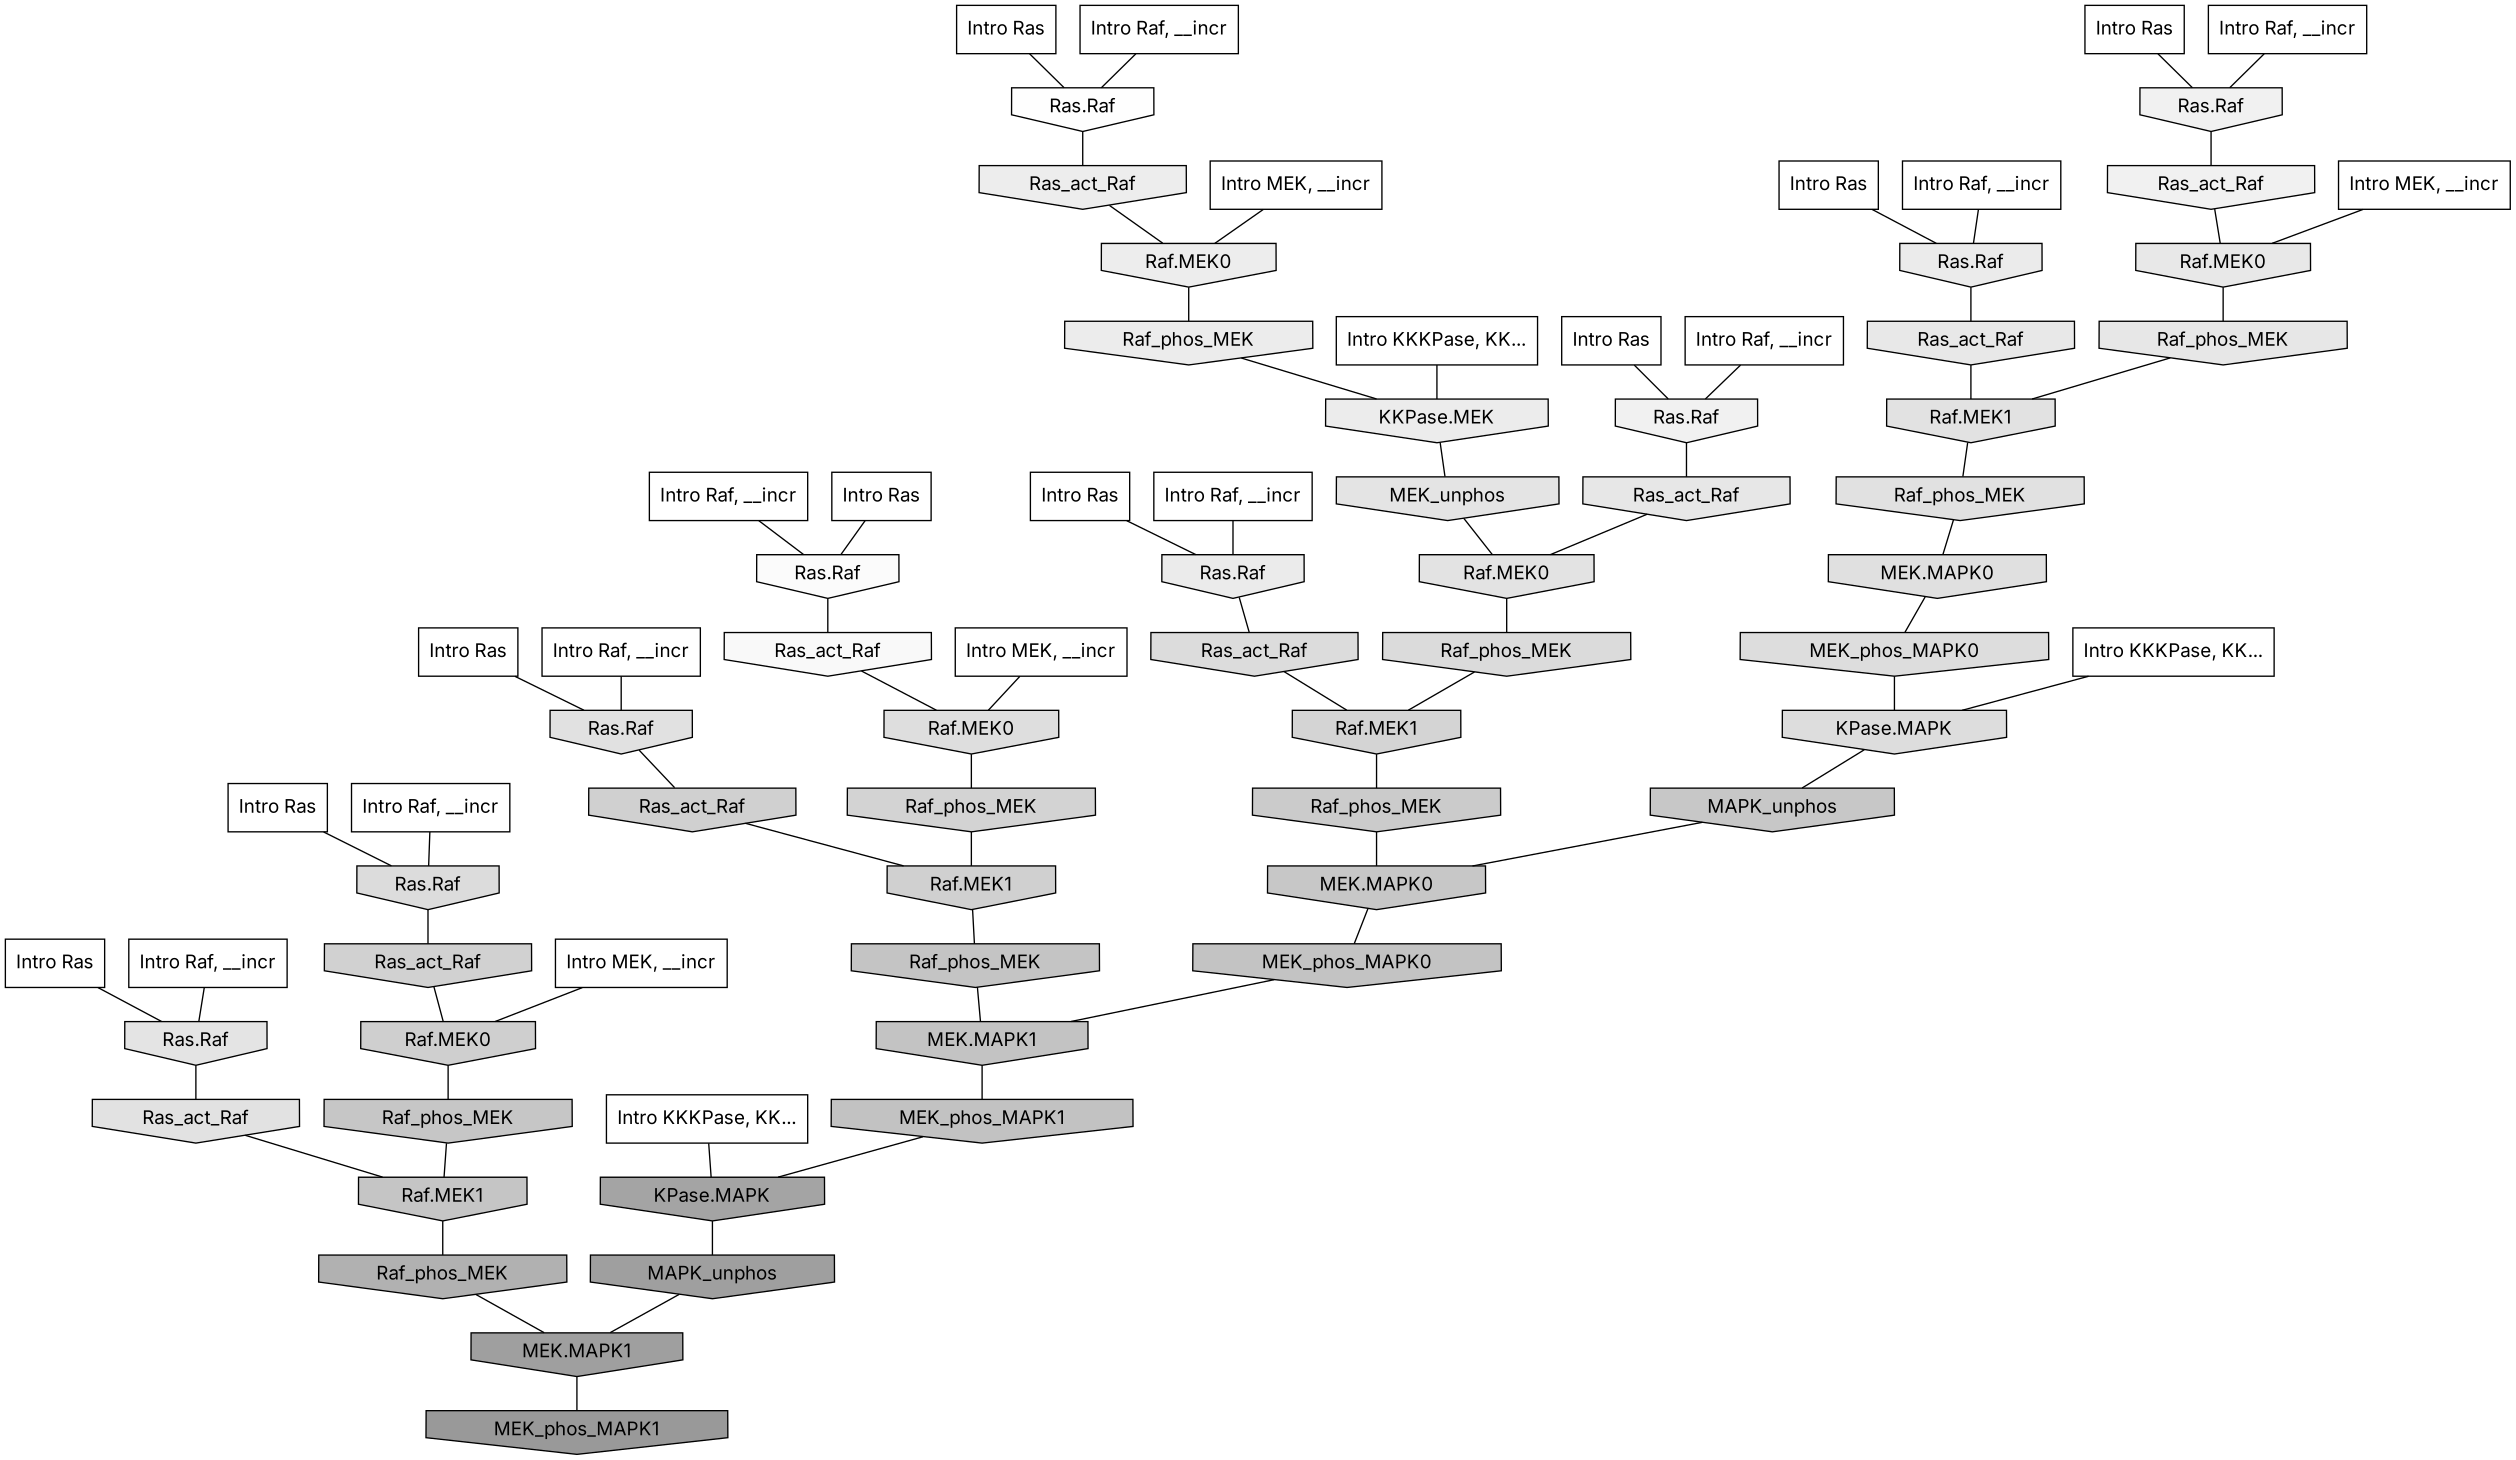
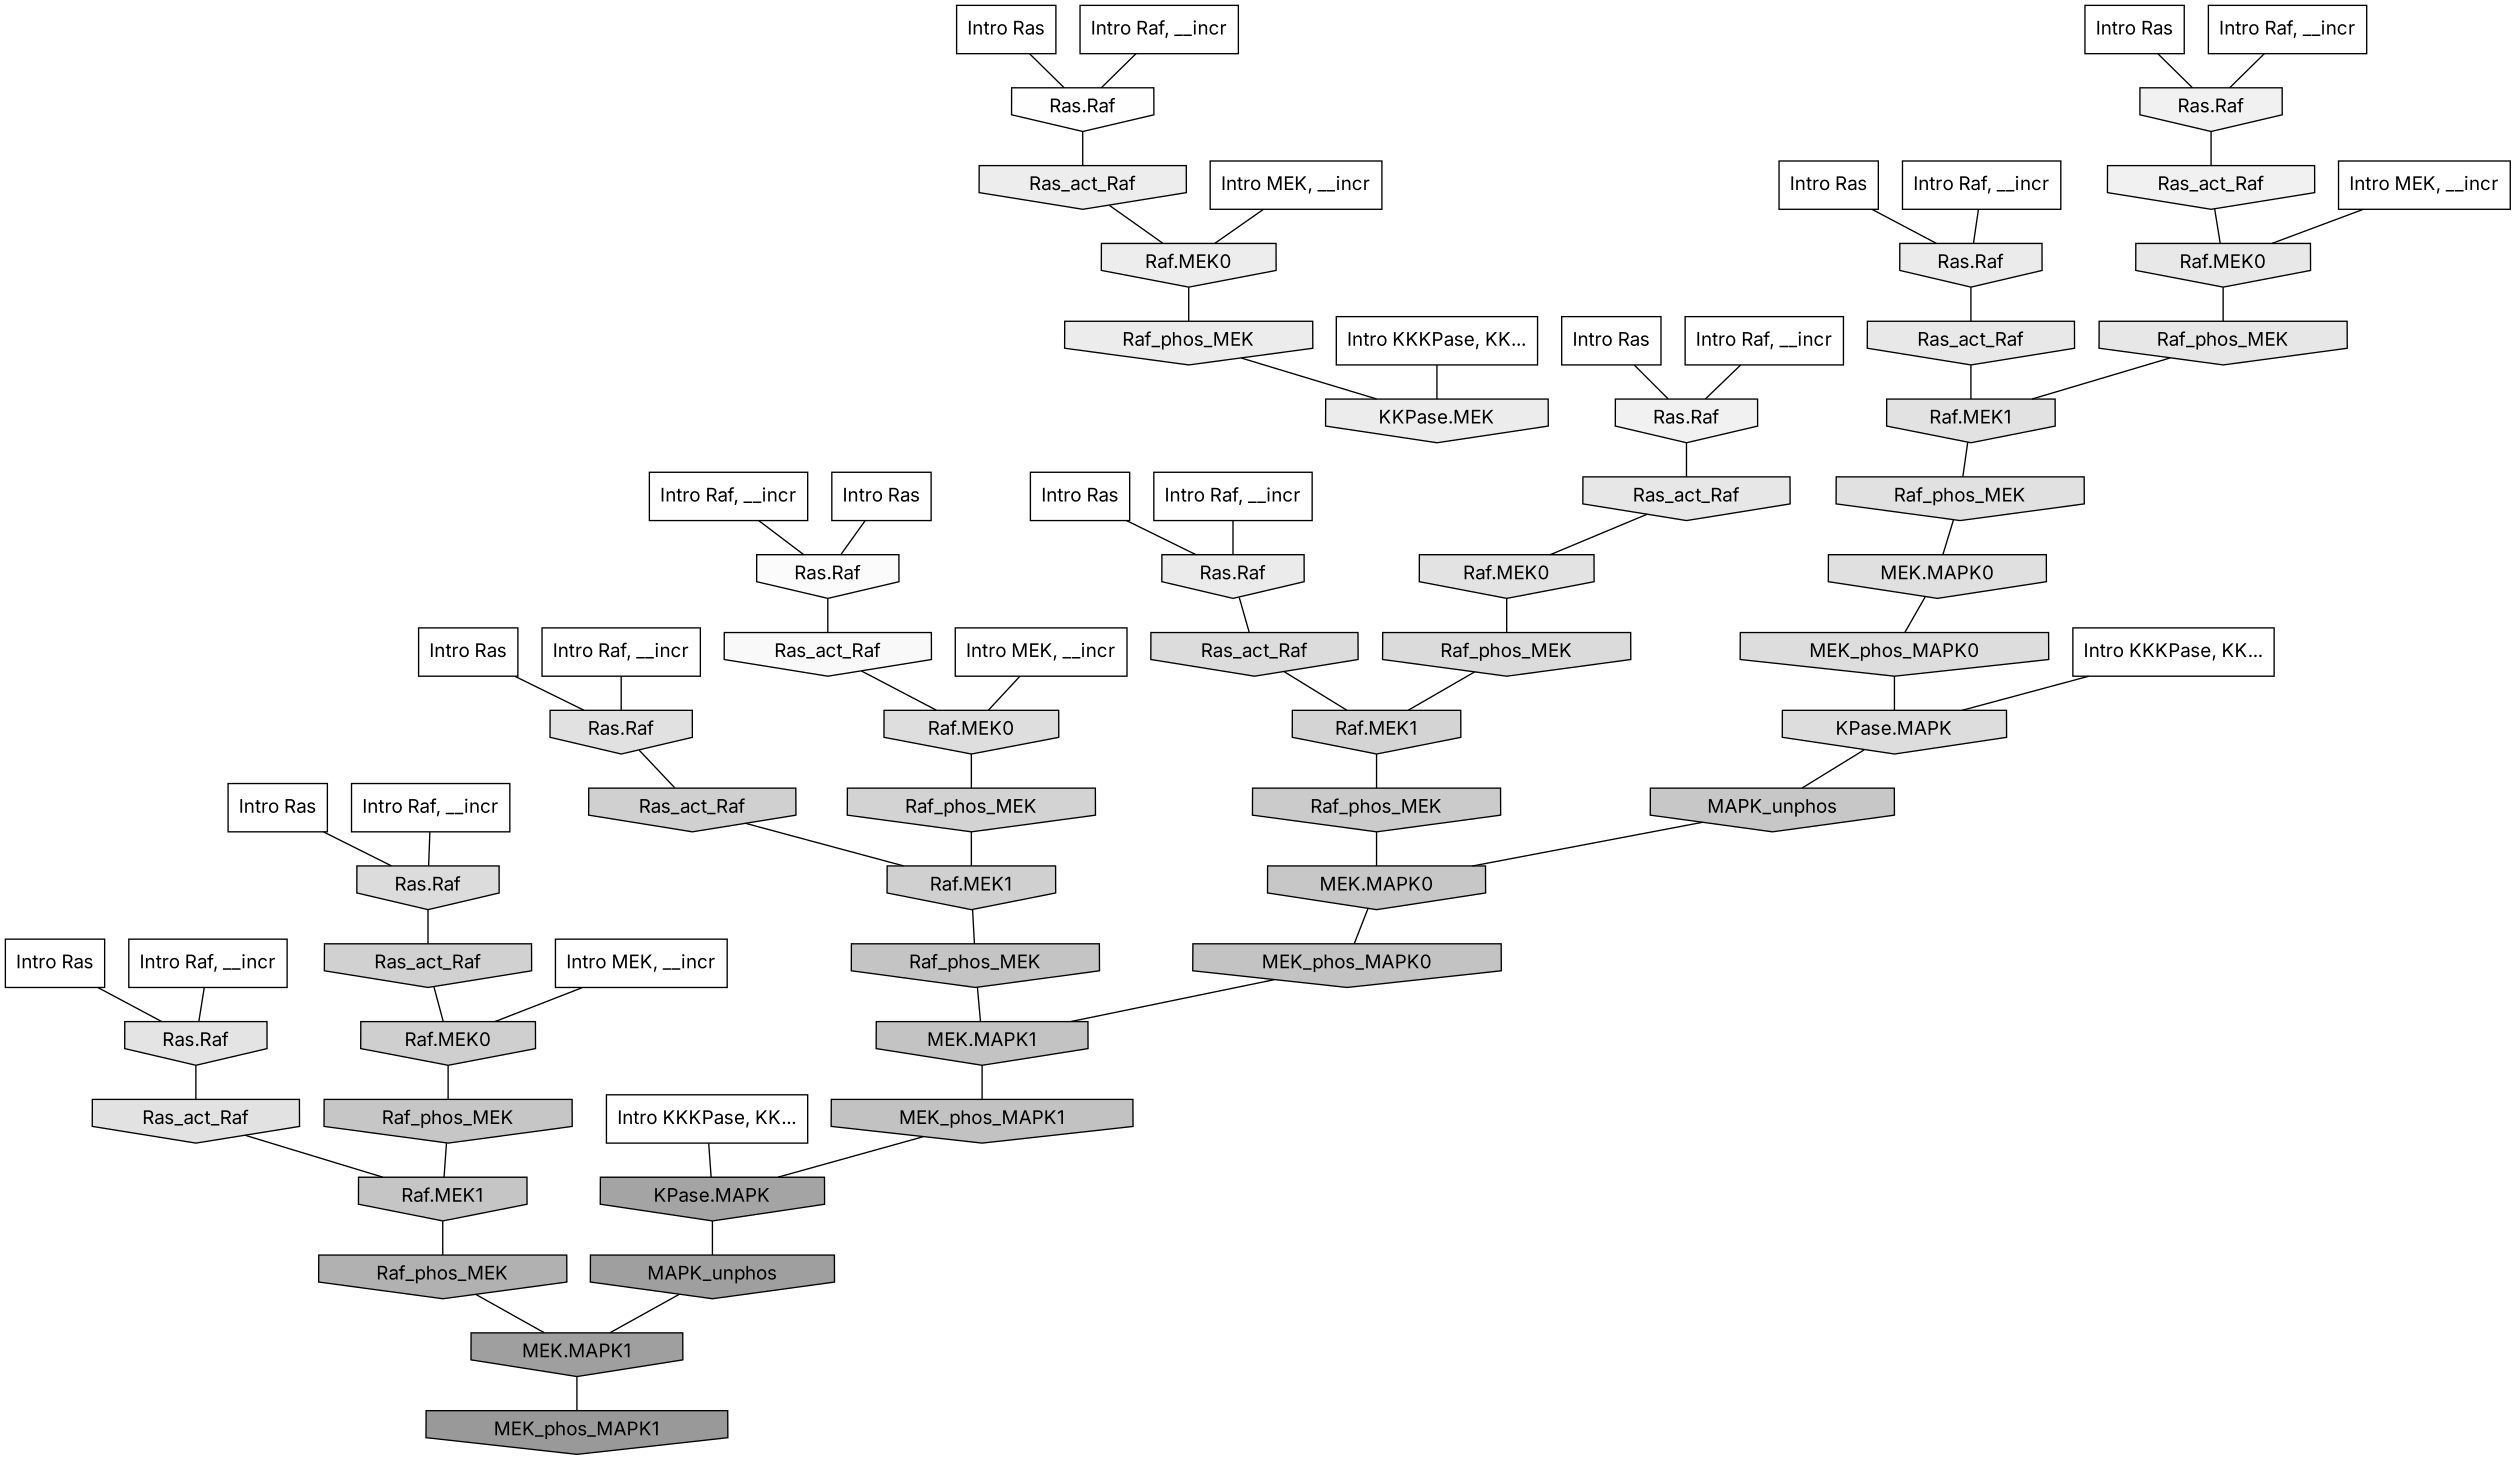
(1448, 496) -> none
